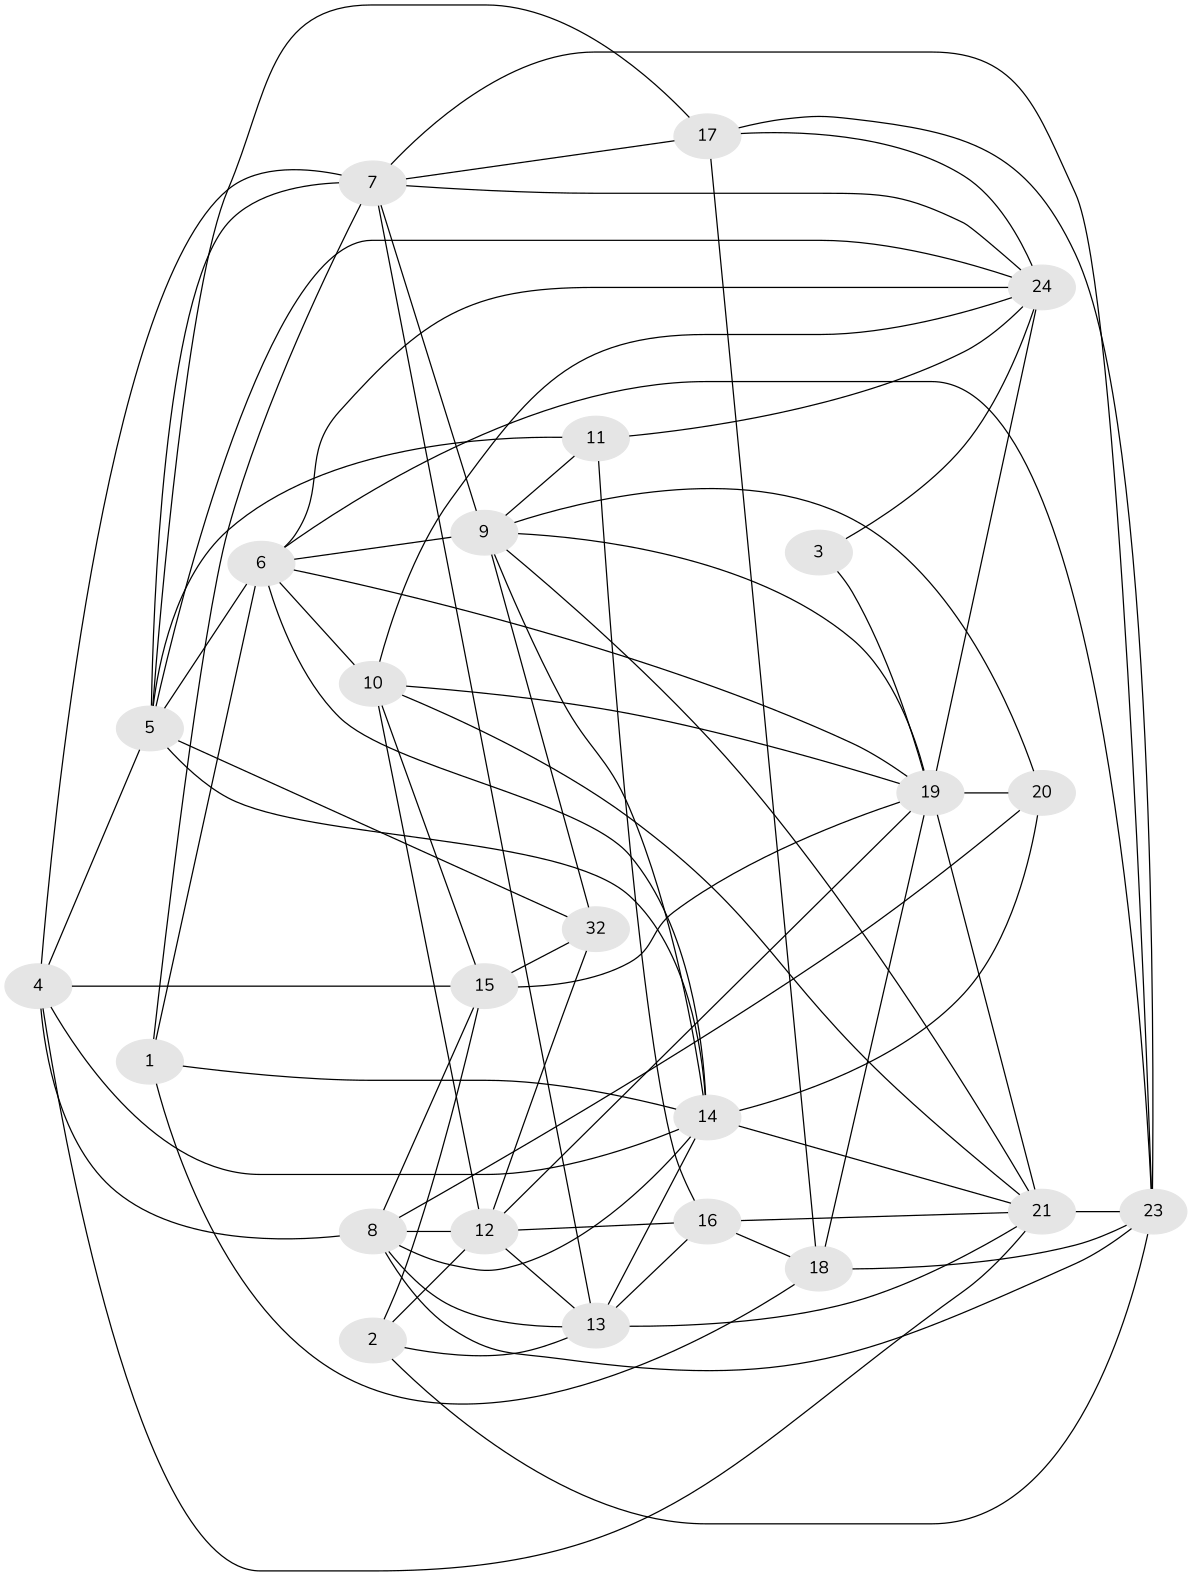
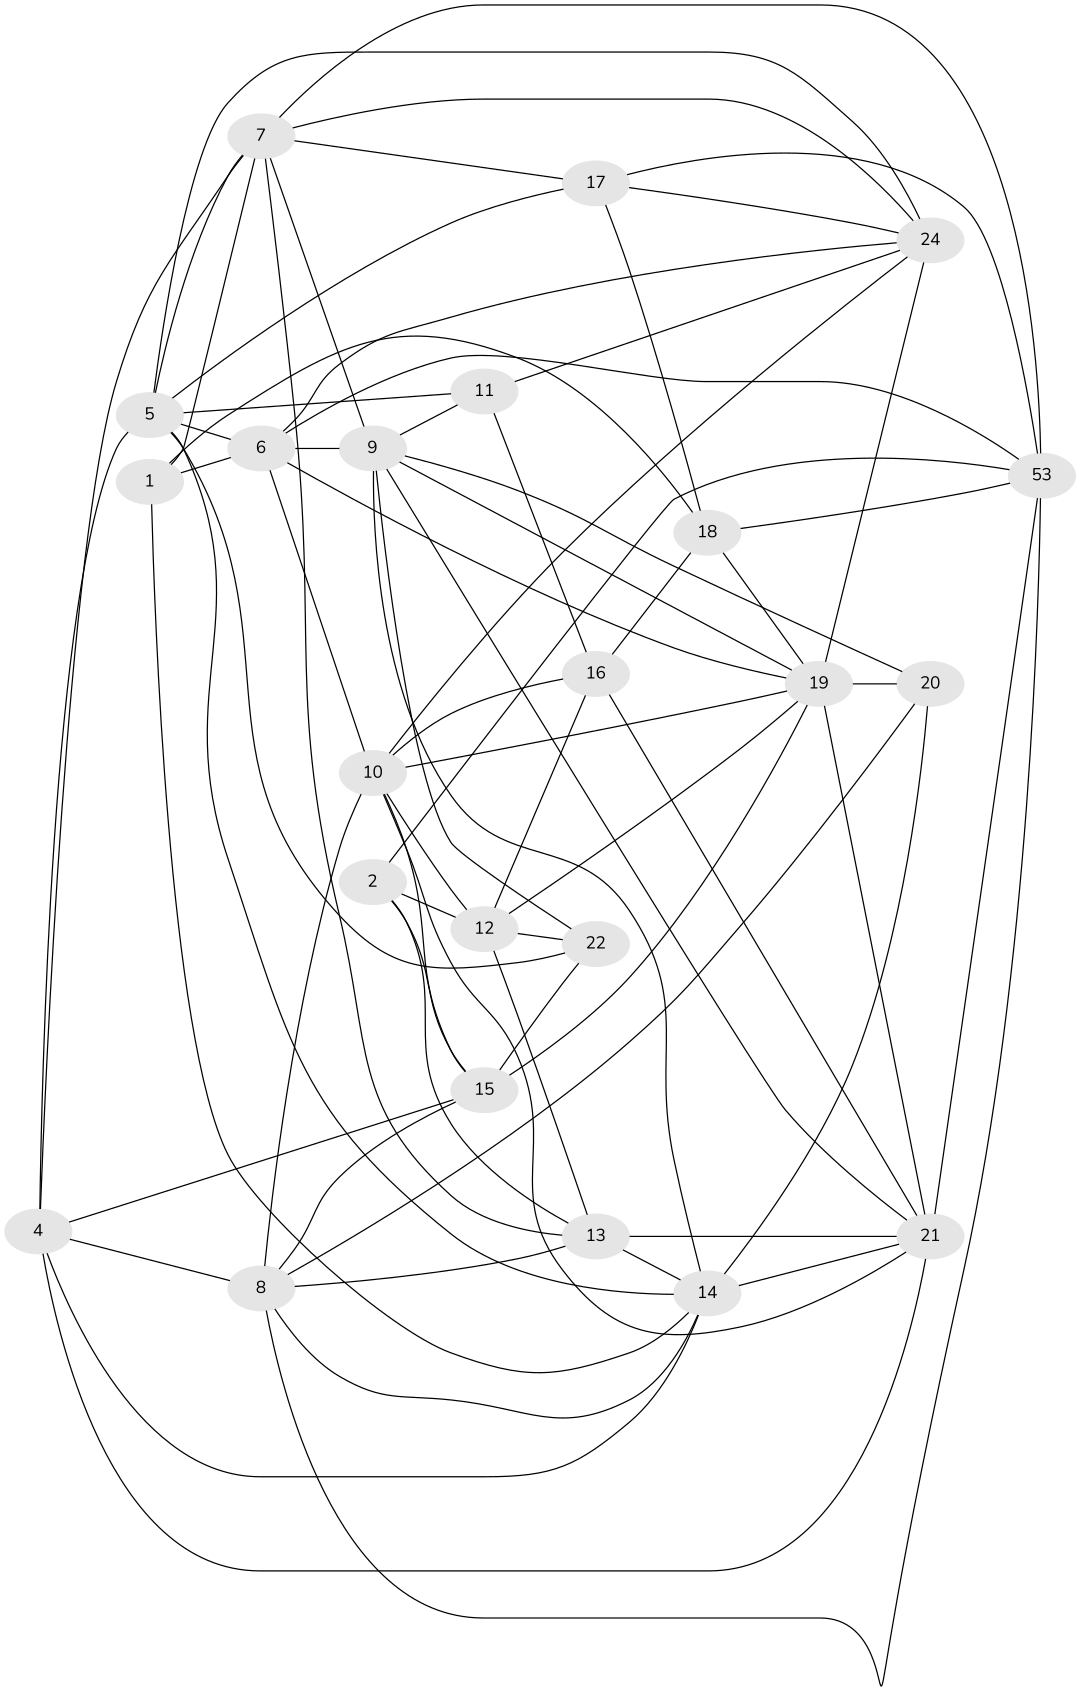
(819, 553) -> none
(535, 802) -> none
(596, 929) -> (596, 944)
(1153, 1212) -> (1042, 476)
(429, 1231) -> (298, 1027)
(652, 1273) -> (472, 704)
